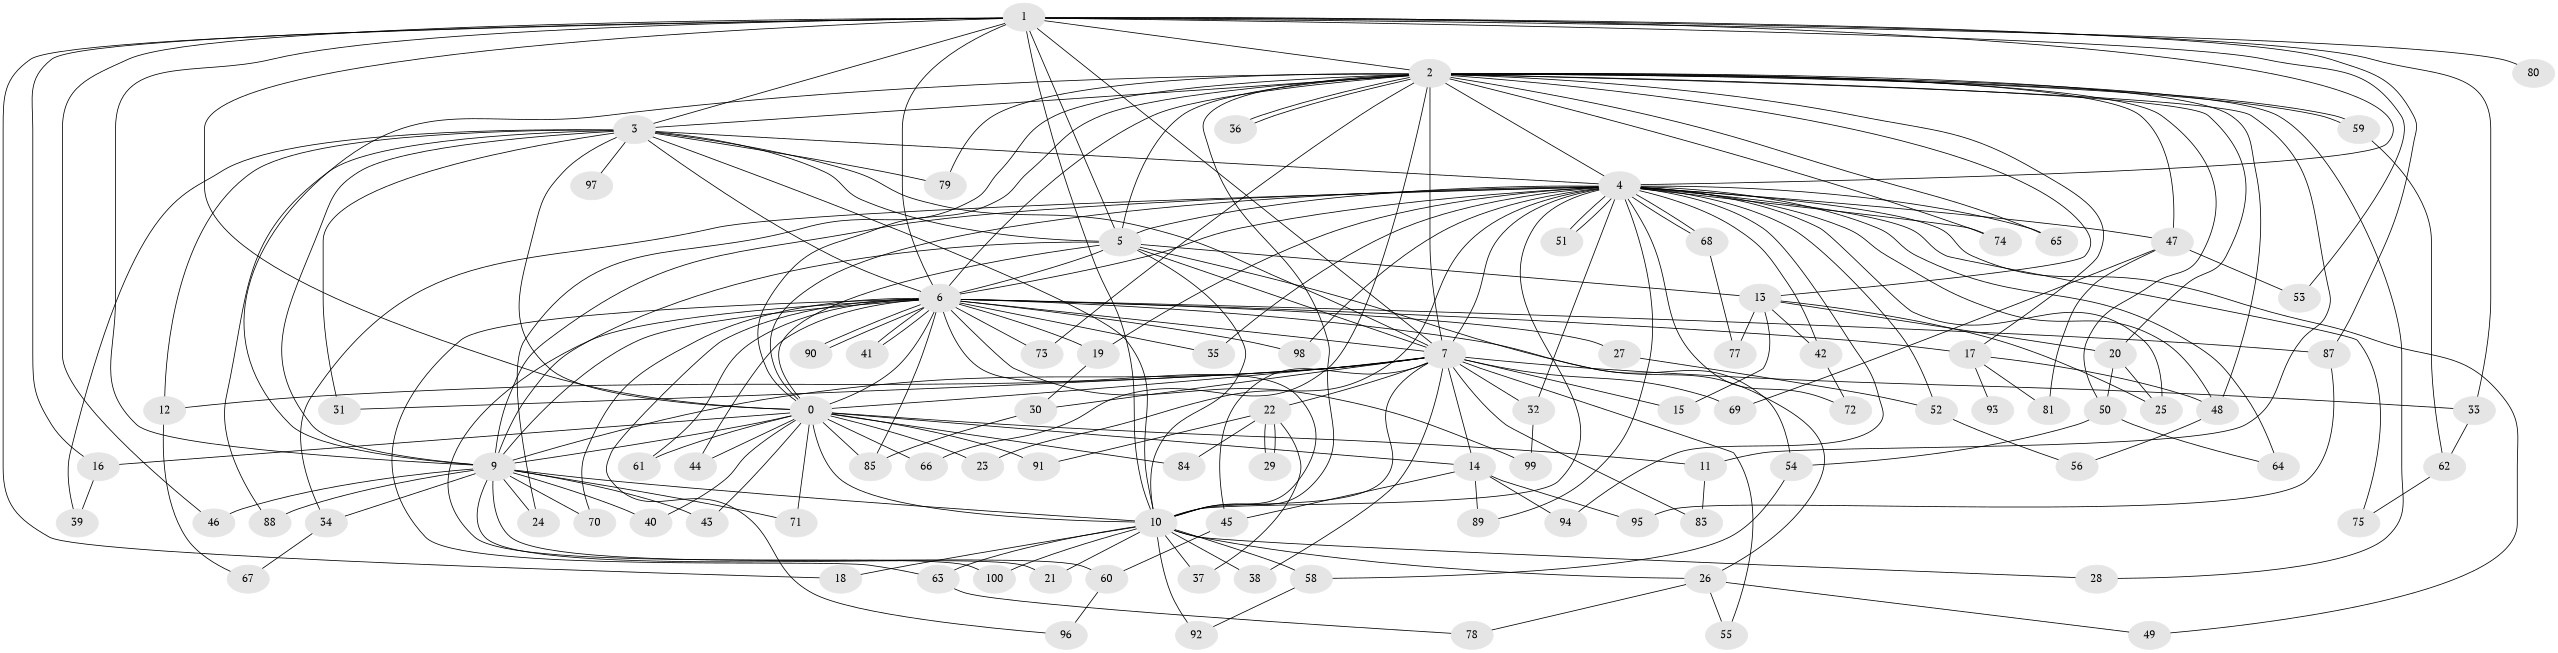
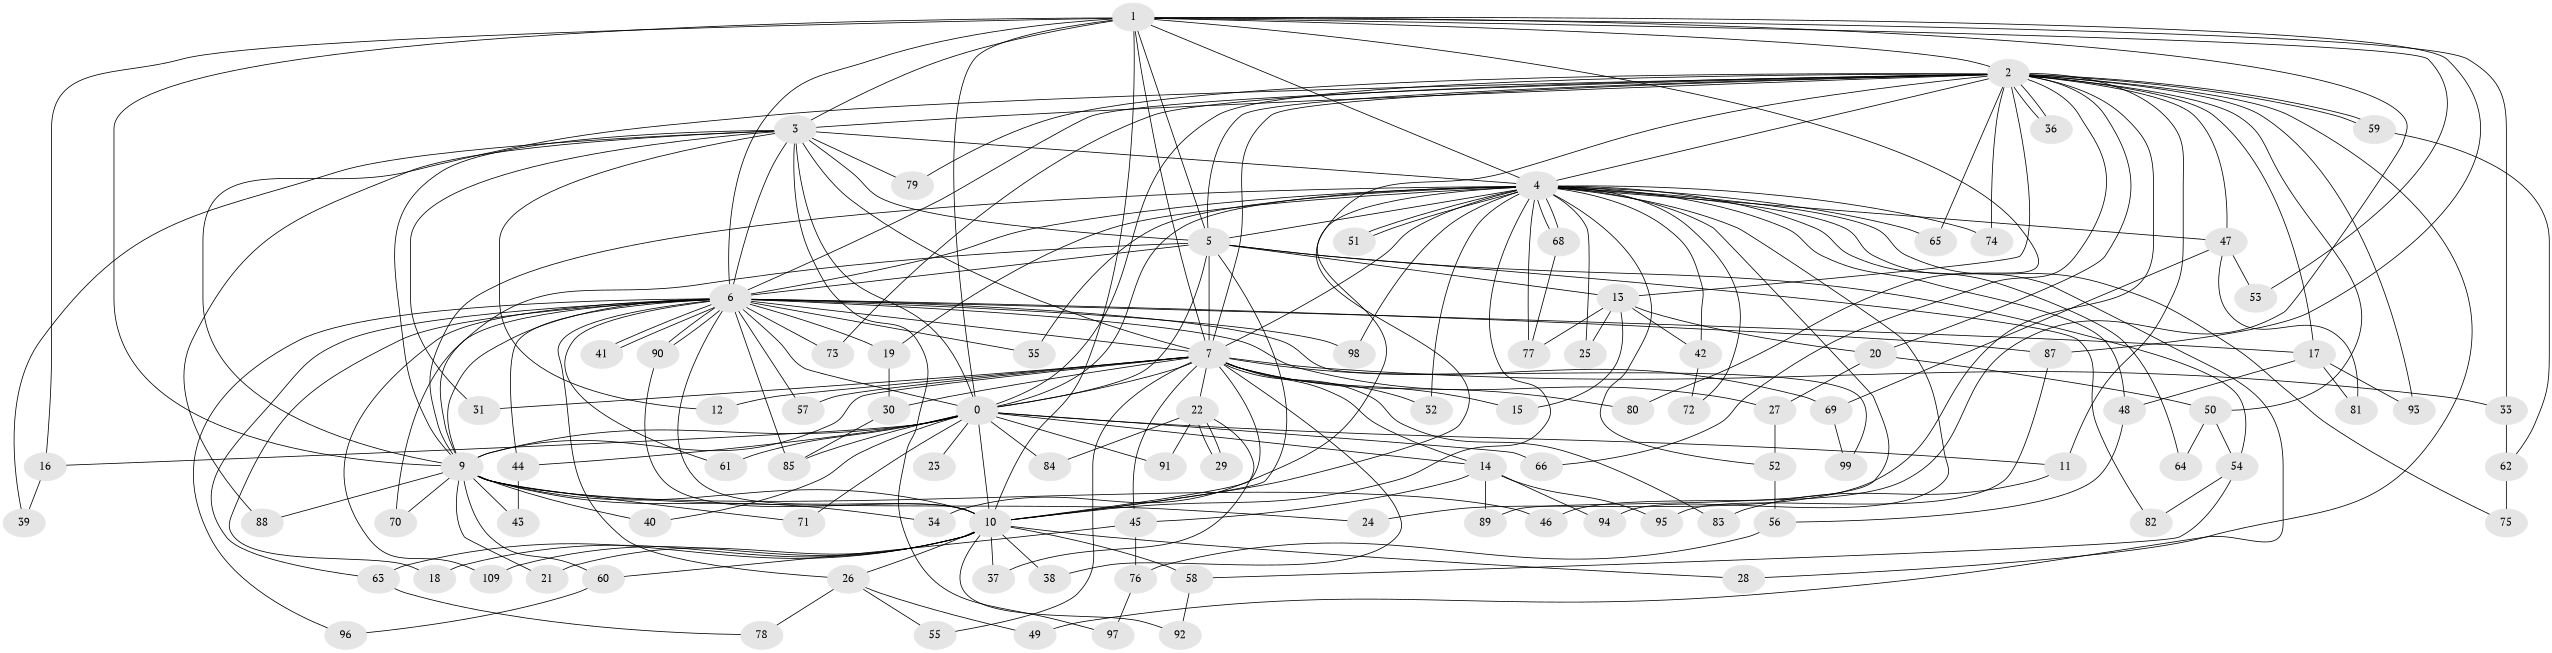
(2247, 134) -> (2296, 144)
(3, 202) -> (334, 377)
(959, 255) -> (684, 493)
(2133, 376) -> (1817, 387)
(1321, 390) -> (1529, 263)
none -> (1516, 394)
none -> (803, 411)
(1533, 433) -> (1839, 439)
(761, 468) -> (518, 496)
none -> (2151, 523)
(248, 579) -> none
(994, 579) -> (491, 579)
none -> (1136, 579)
